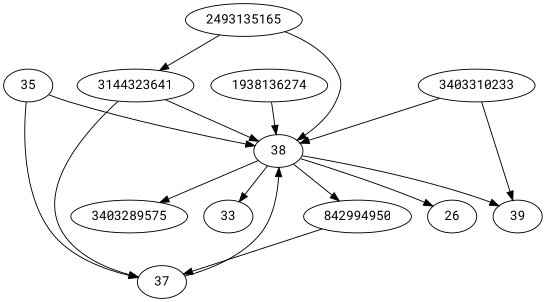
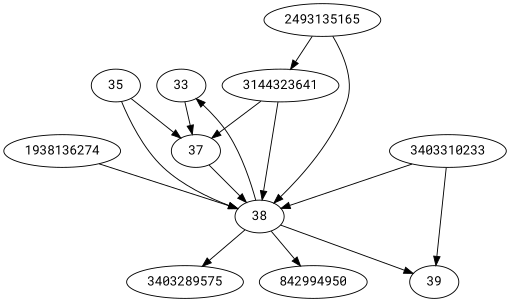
(452, 217) -> none
(257, 250) -> (188, 114)
